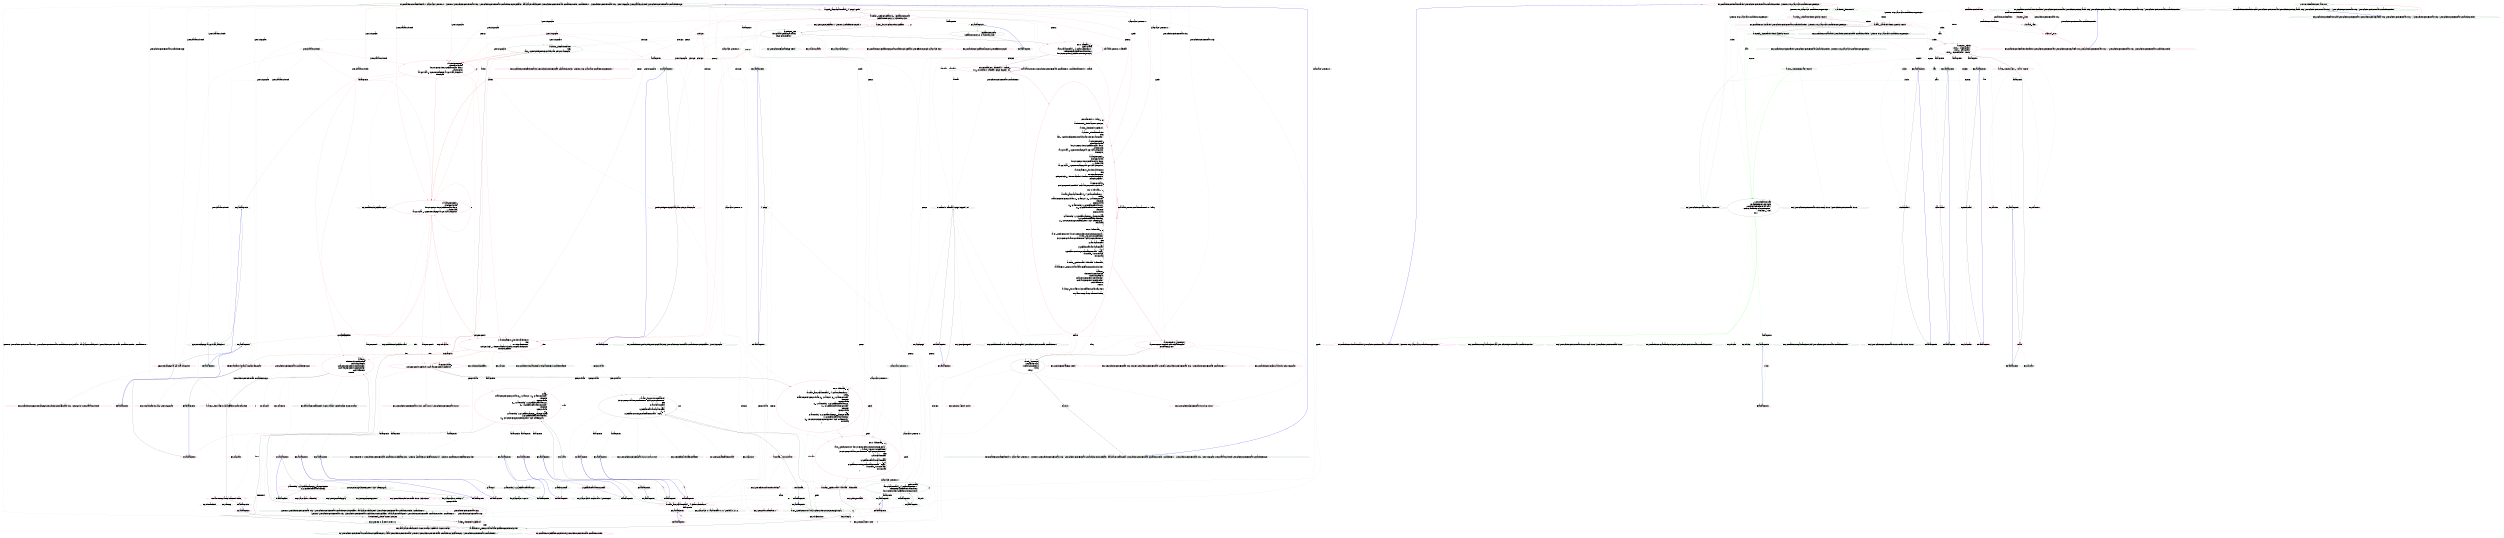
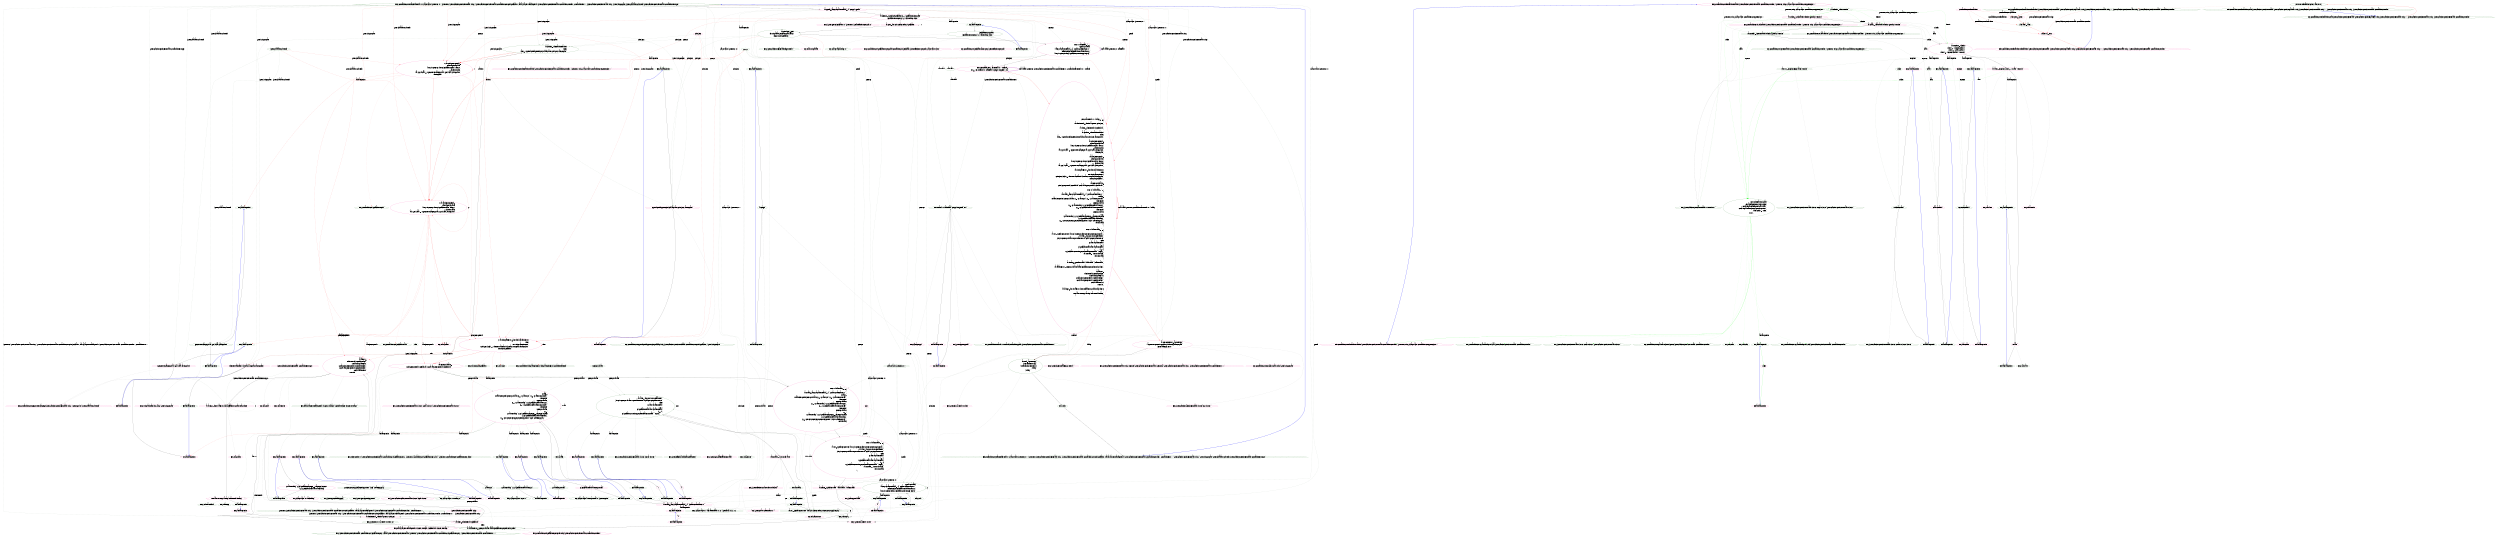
(2014, 13) -> (2008, 13)
(406, 354) -> (411, 354)
(870, 406) -> (866, 406)
